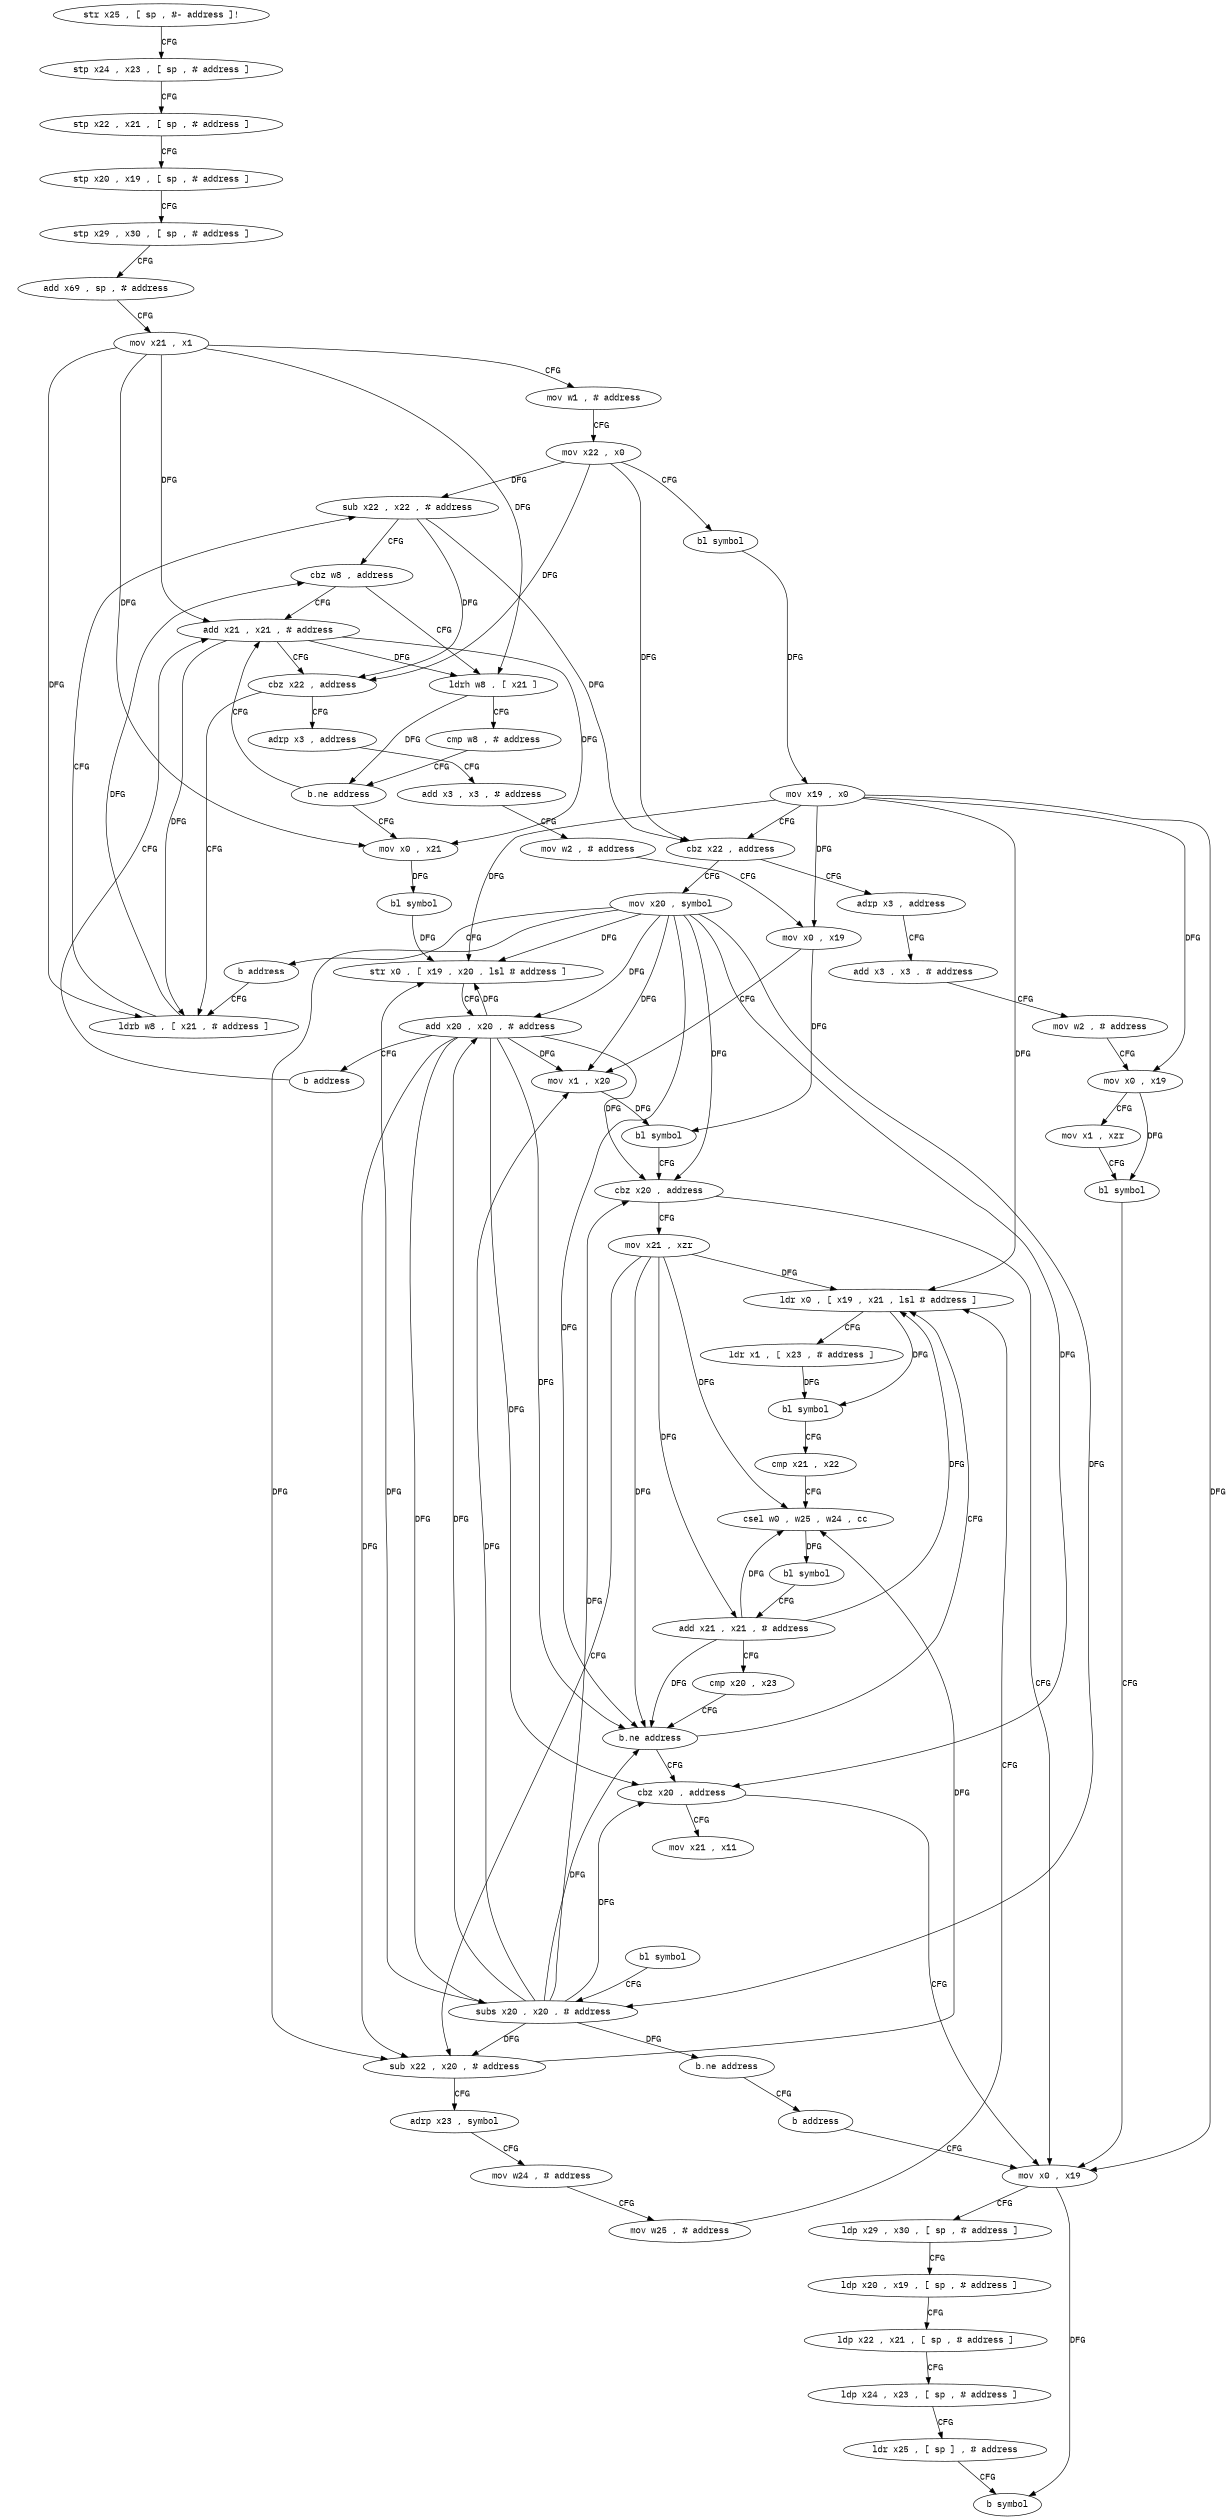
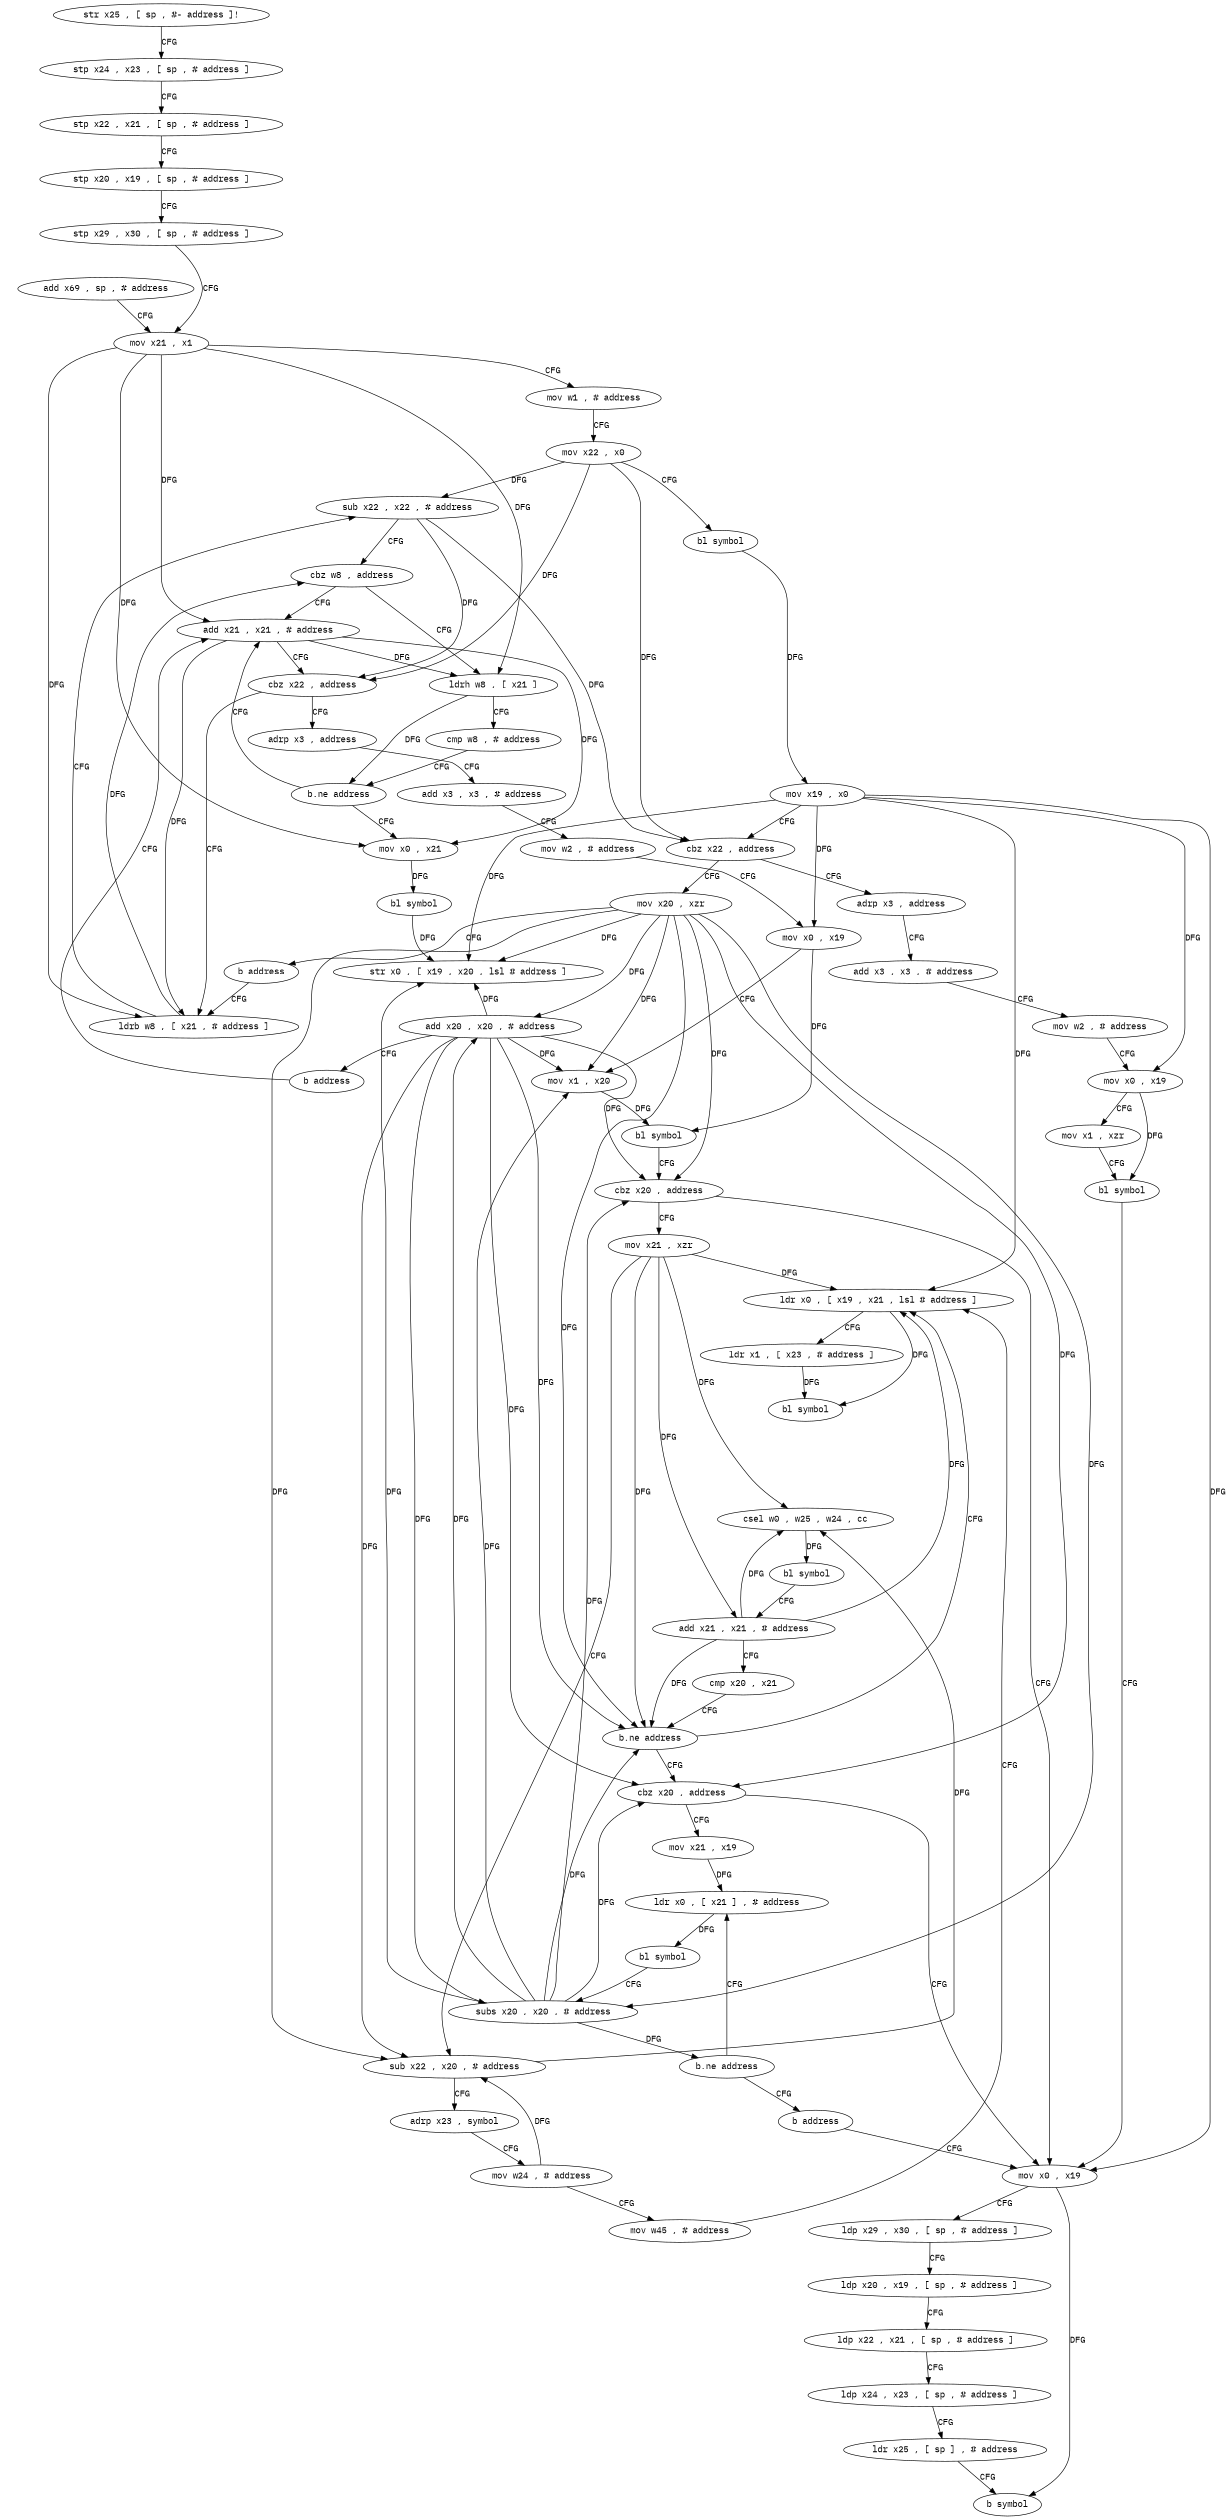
(136, 259) -> (202, 286)
(671, 904) -> (671, 904)
(462, 998) -> none
(806, 1465) -> none
(743, 1684) -> (743, 1684)
(703, 1848) -> (703, 1848)
none -> (727, 1903)
(502, 2038) -> (527, 2114)
(680, 2231) -> (680, 2231)
